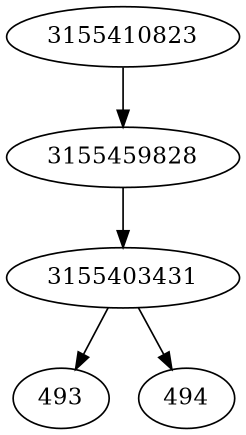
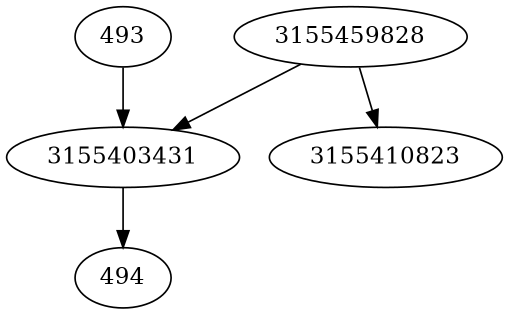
(123, 89) -> (366, 89)
(96, 331) -> (123, 89)
